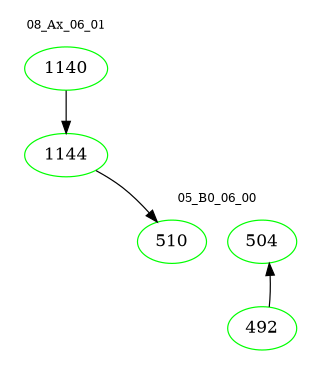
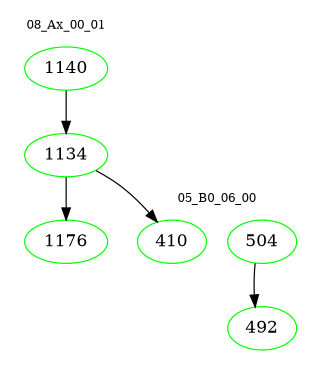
(66, 26) -> (66, 26)
(66, 155) -> (66, 155)
none -> (66, 242)
(172, 242) -> (172, 242)
(270, 291) -> (254, 279)
